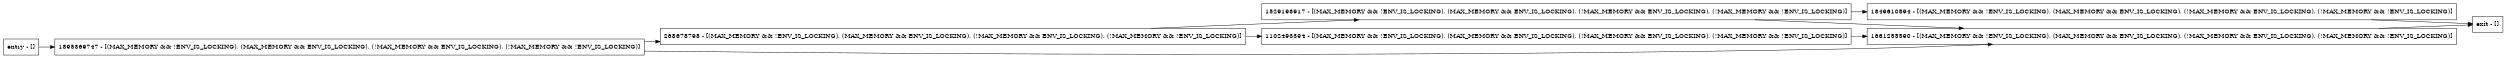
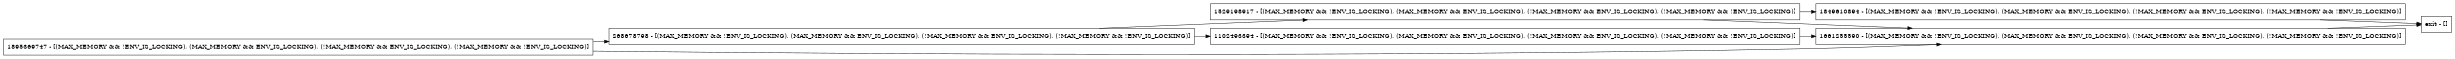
(21, 47) -> none
